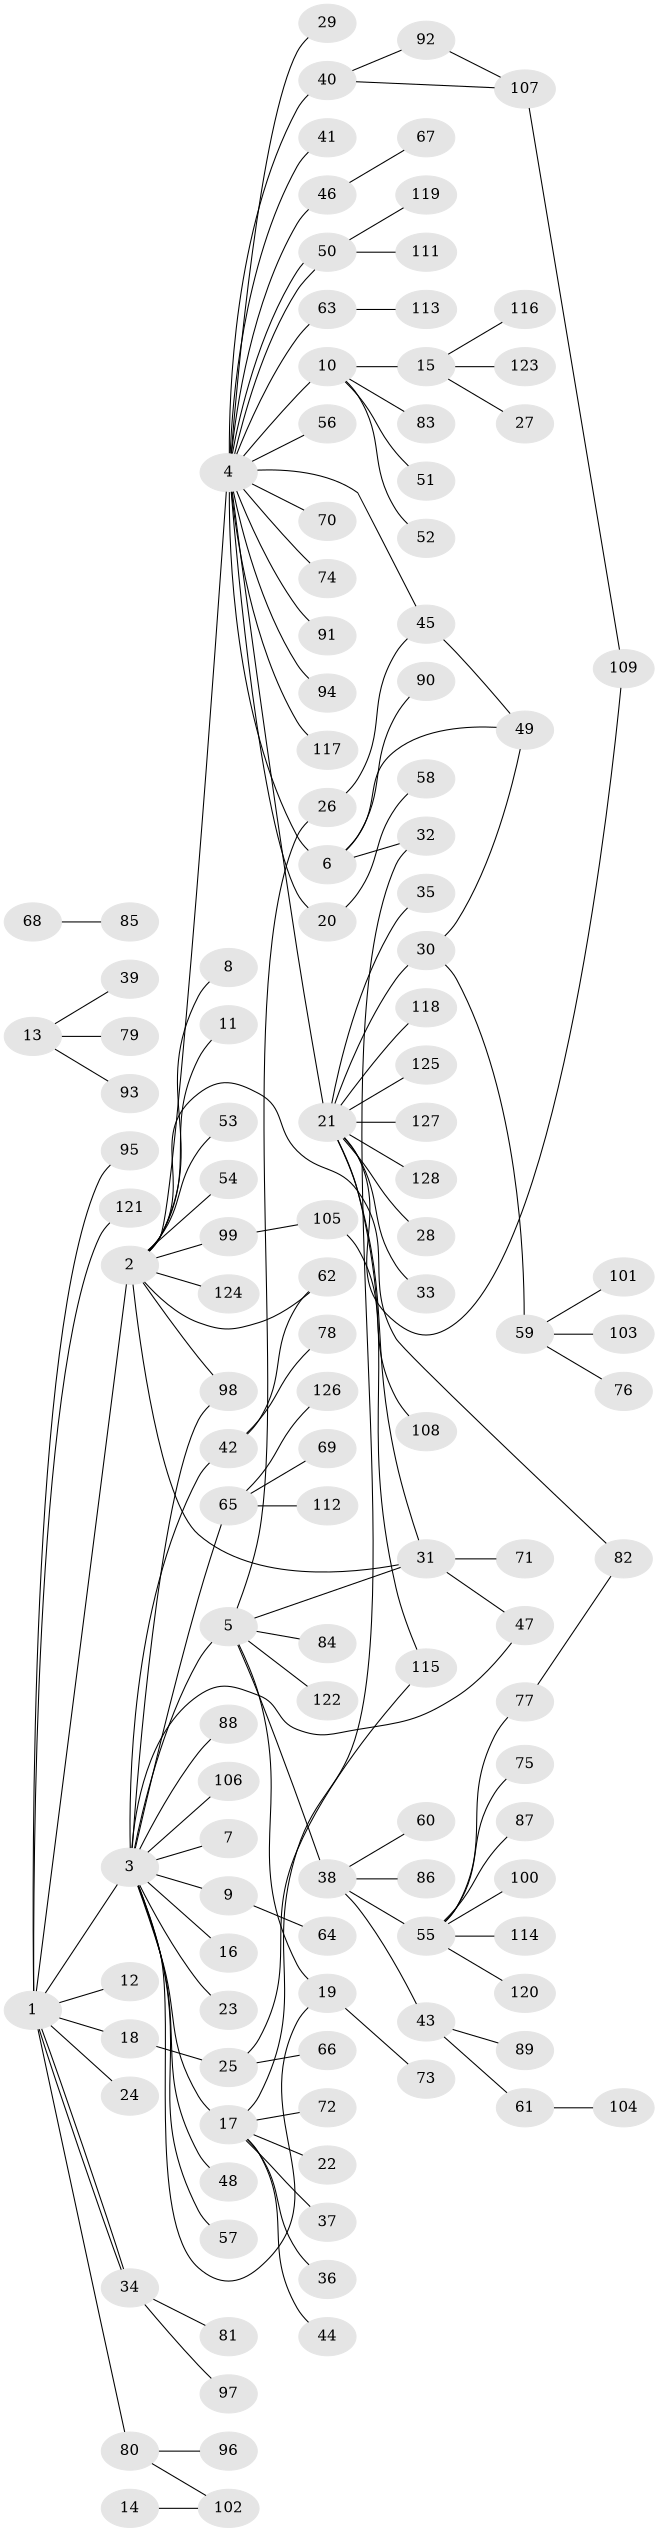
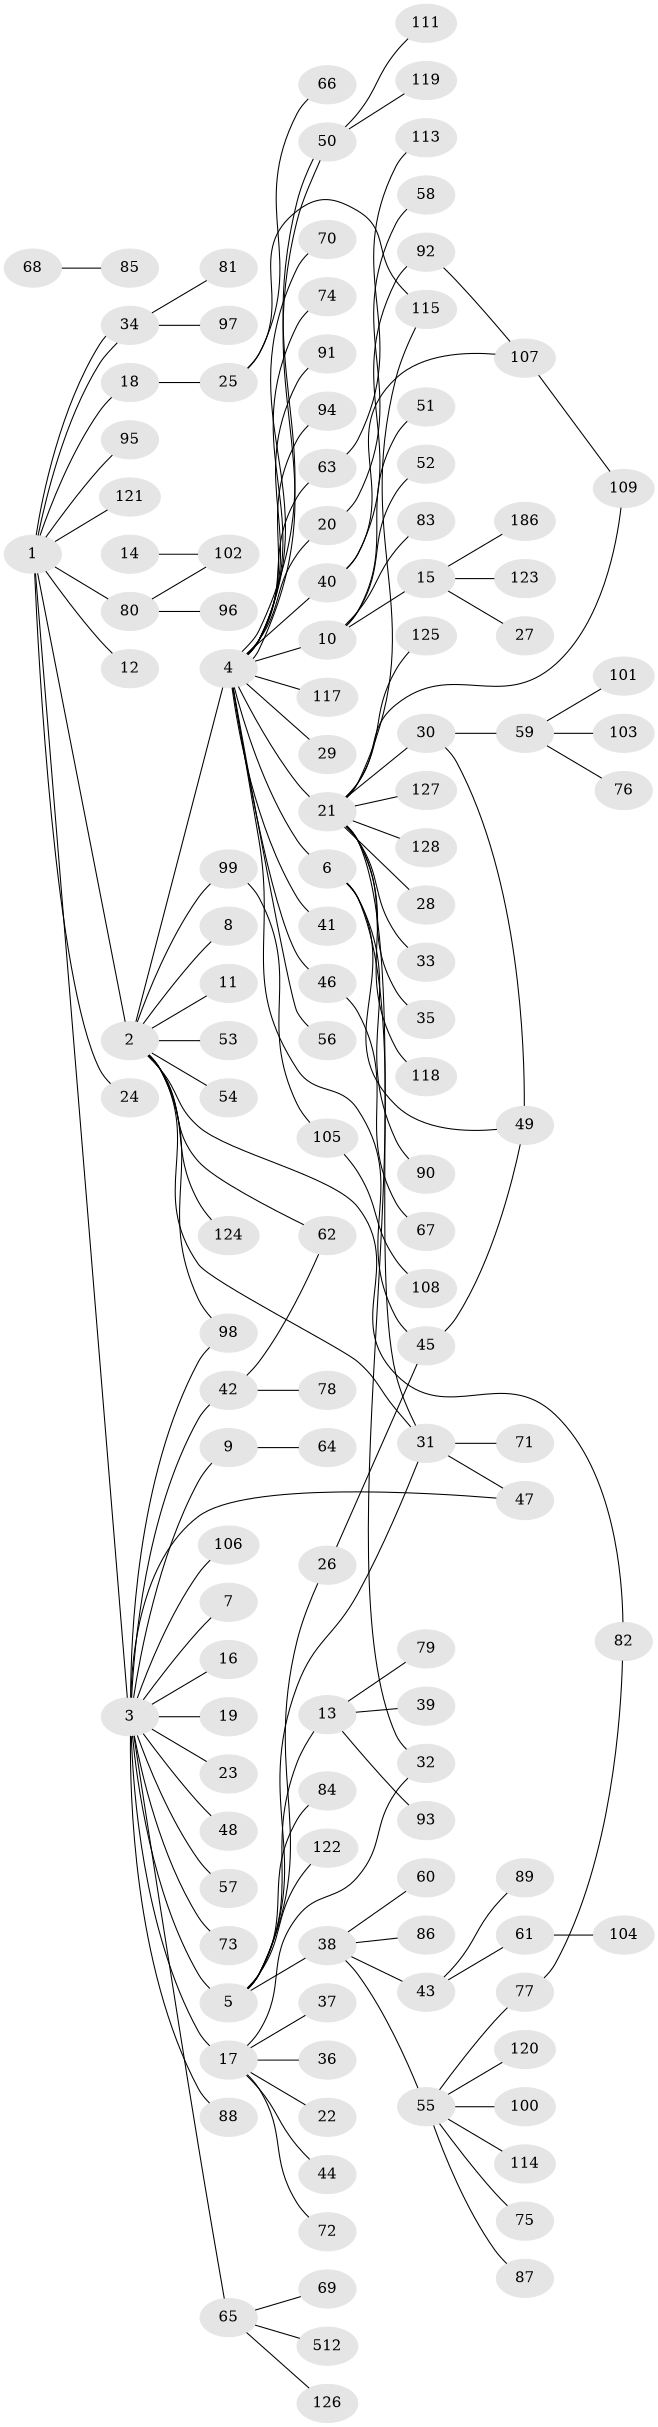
(525, 309) -> (525, 521)
(327, 1506) -> (327, 2346)
(271, 1814) -> (282, 1861)
(377, 2036) -> (162, 1838)
